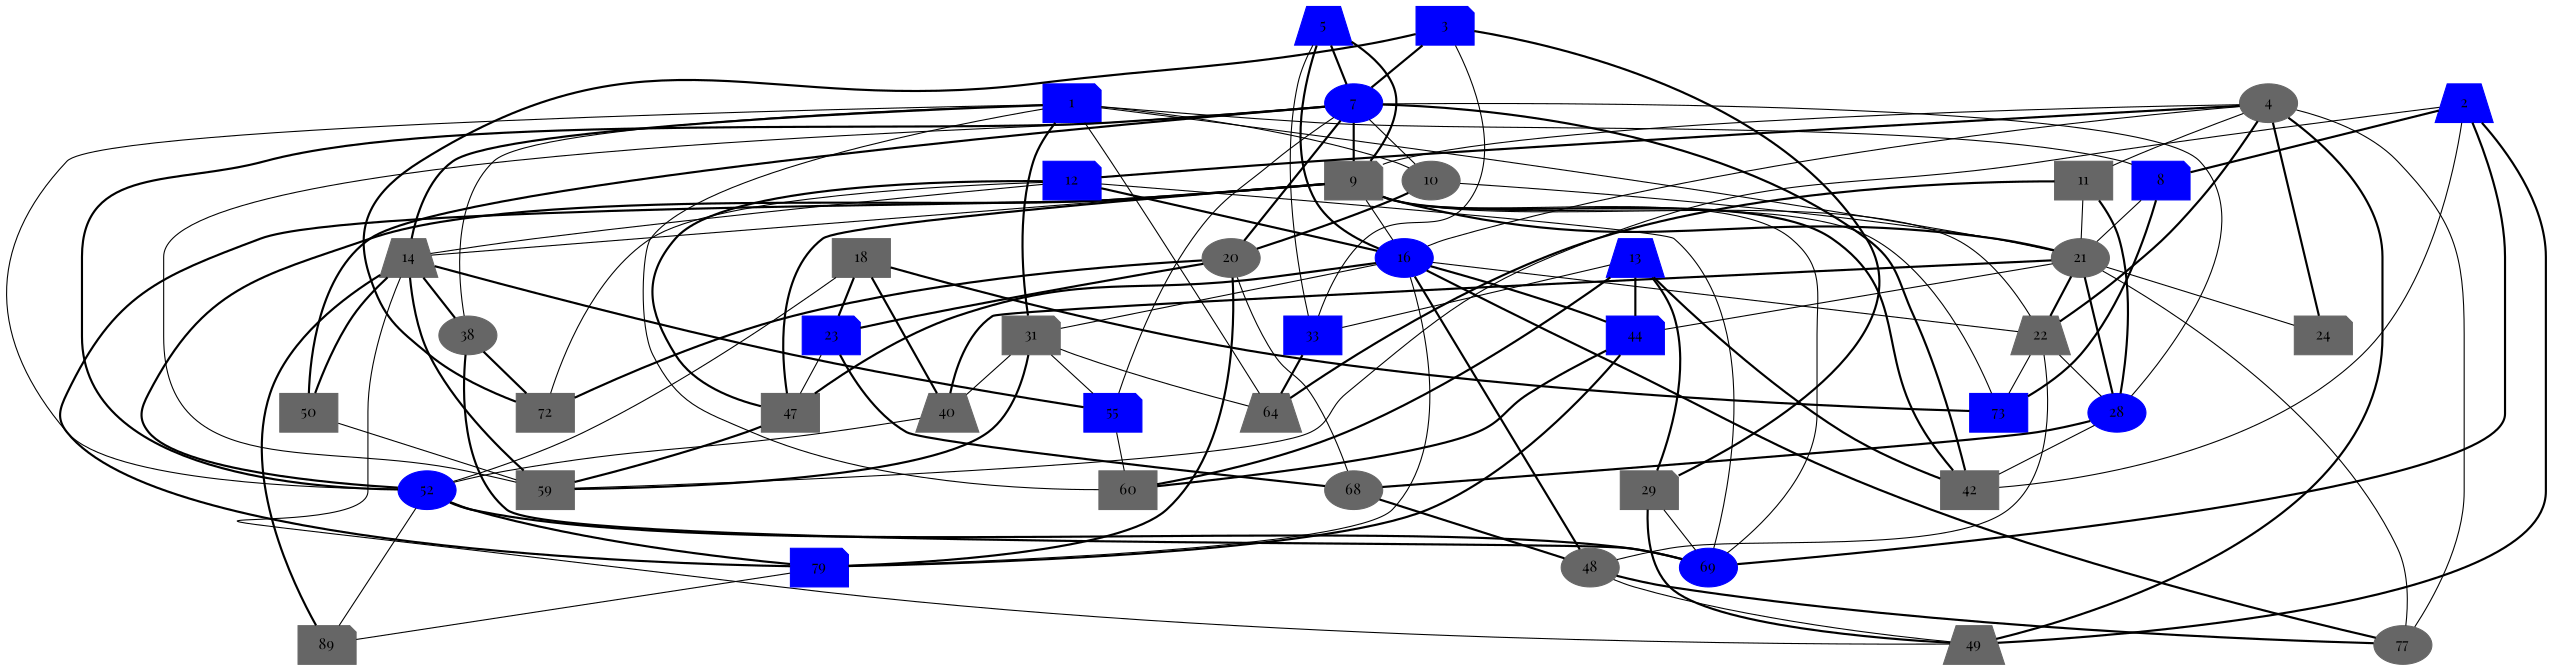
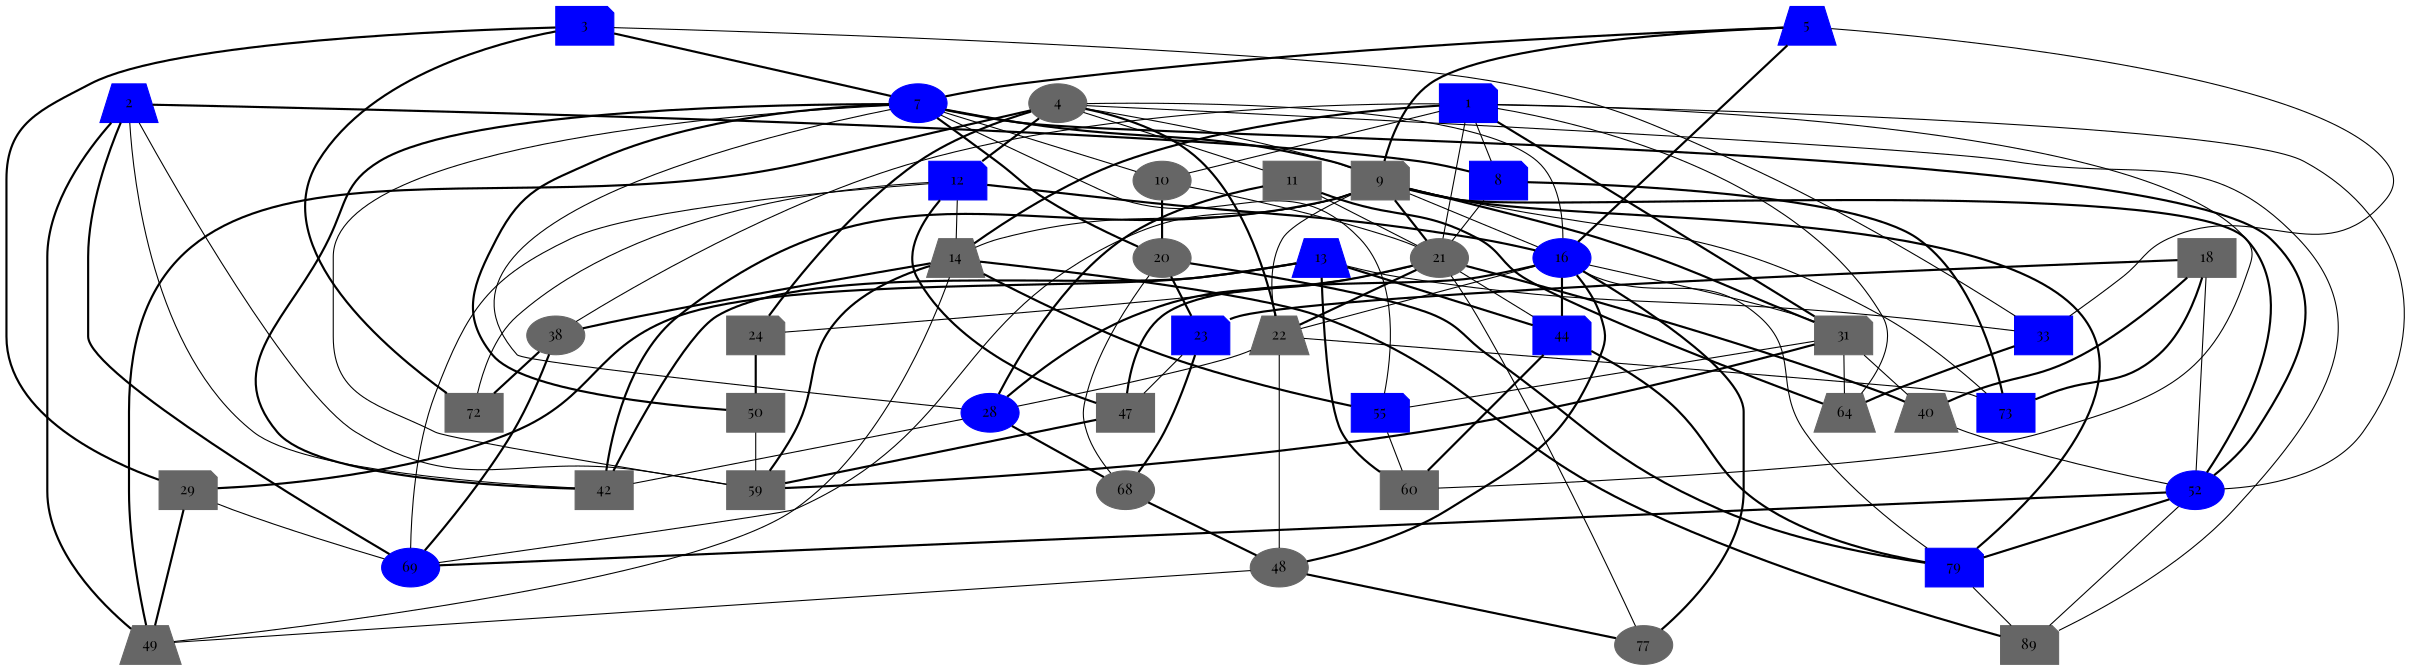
(890, 225) -> (1616, 244)
(897, 294) -> none
(344, 330) -> (756, 374)
(2464, 332) -> (1966, 156)
